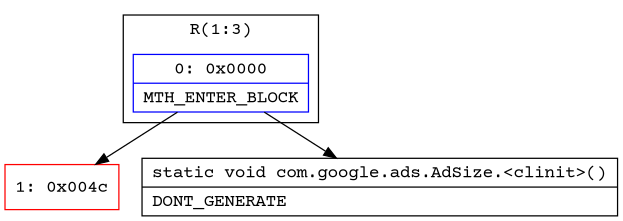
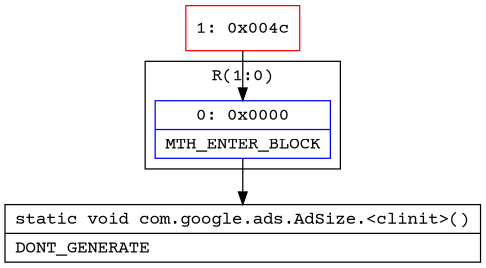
(221, 29) -> (243, 76)
(142, 135) -> (243, 69)
